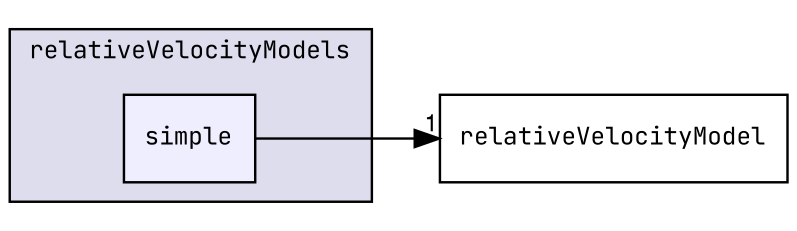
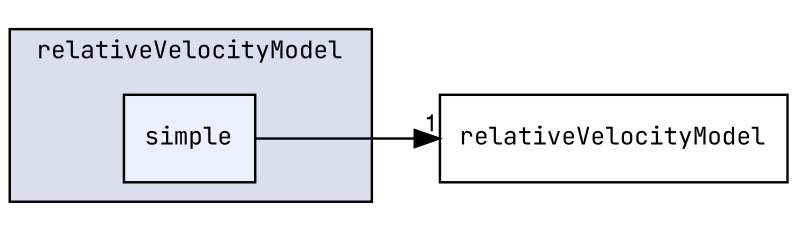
(191, 52) -> (191, 52)
